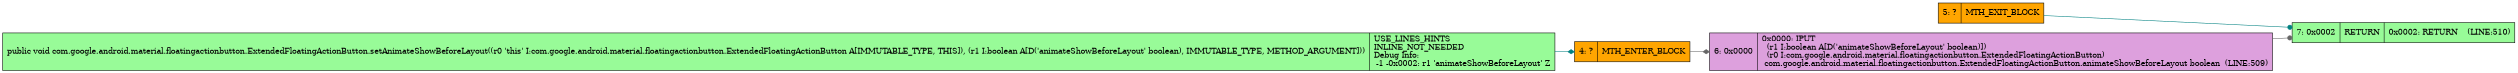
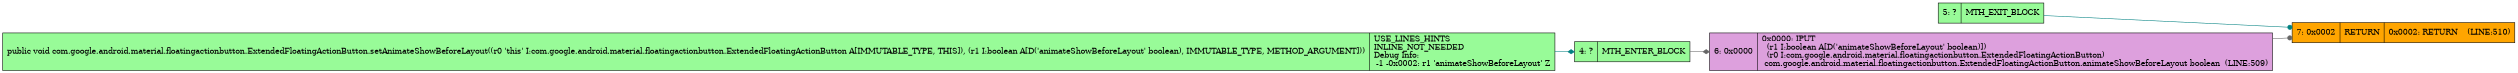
(1991, 13) -> (1991, 13)
(2403, 33) -> (2403, 33)
(1632, 52) -> (1632, 52)
